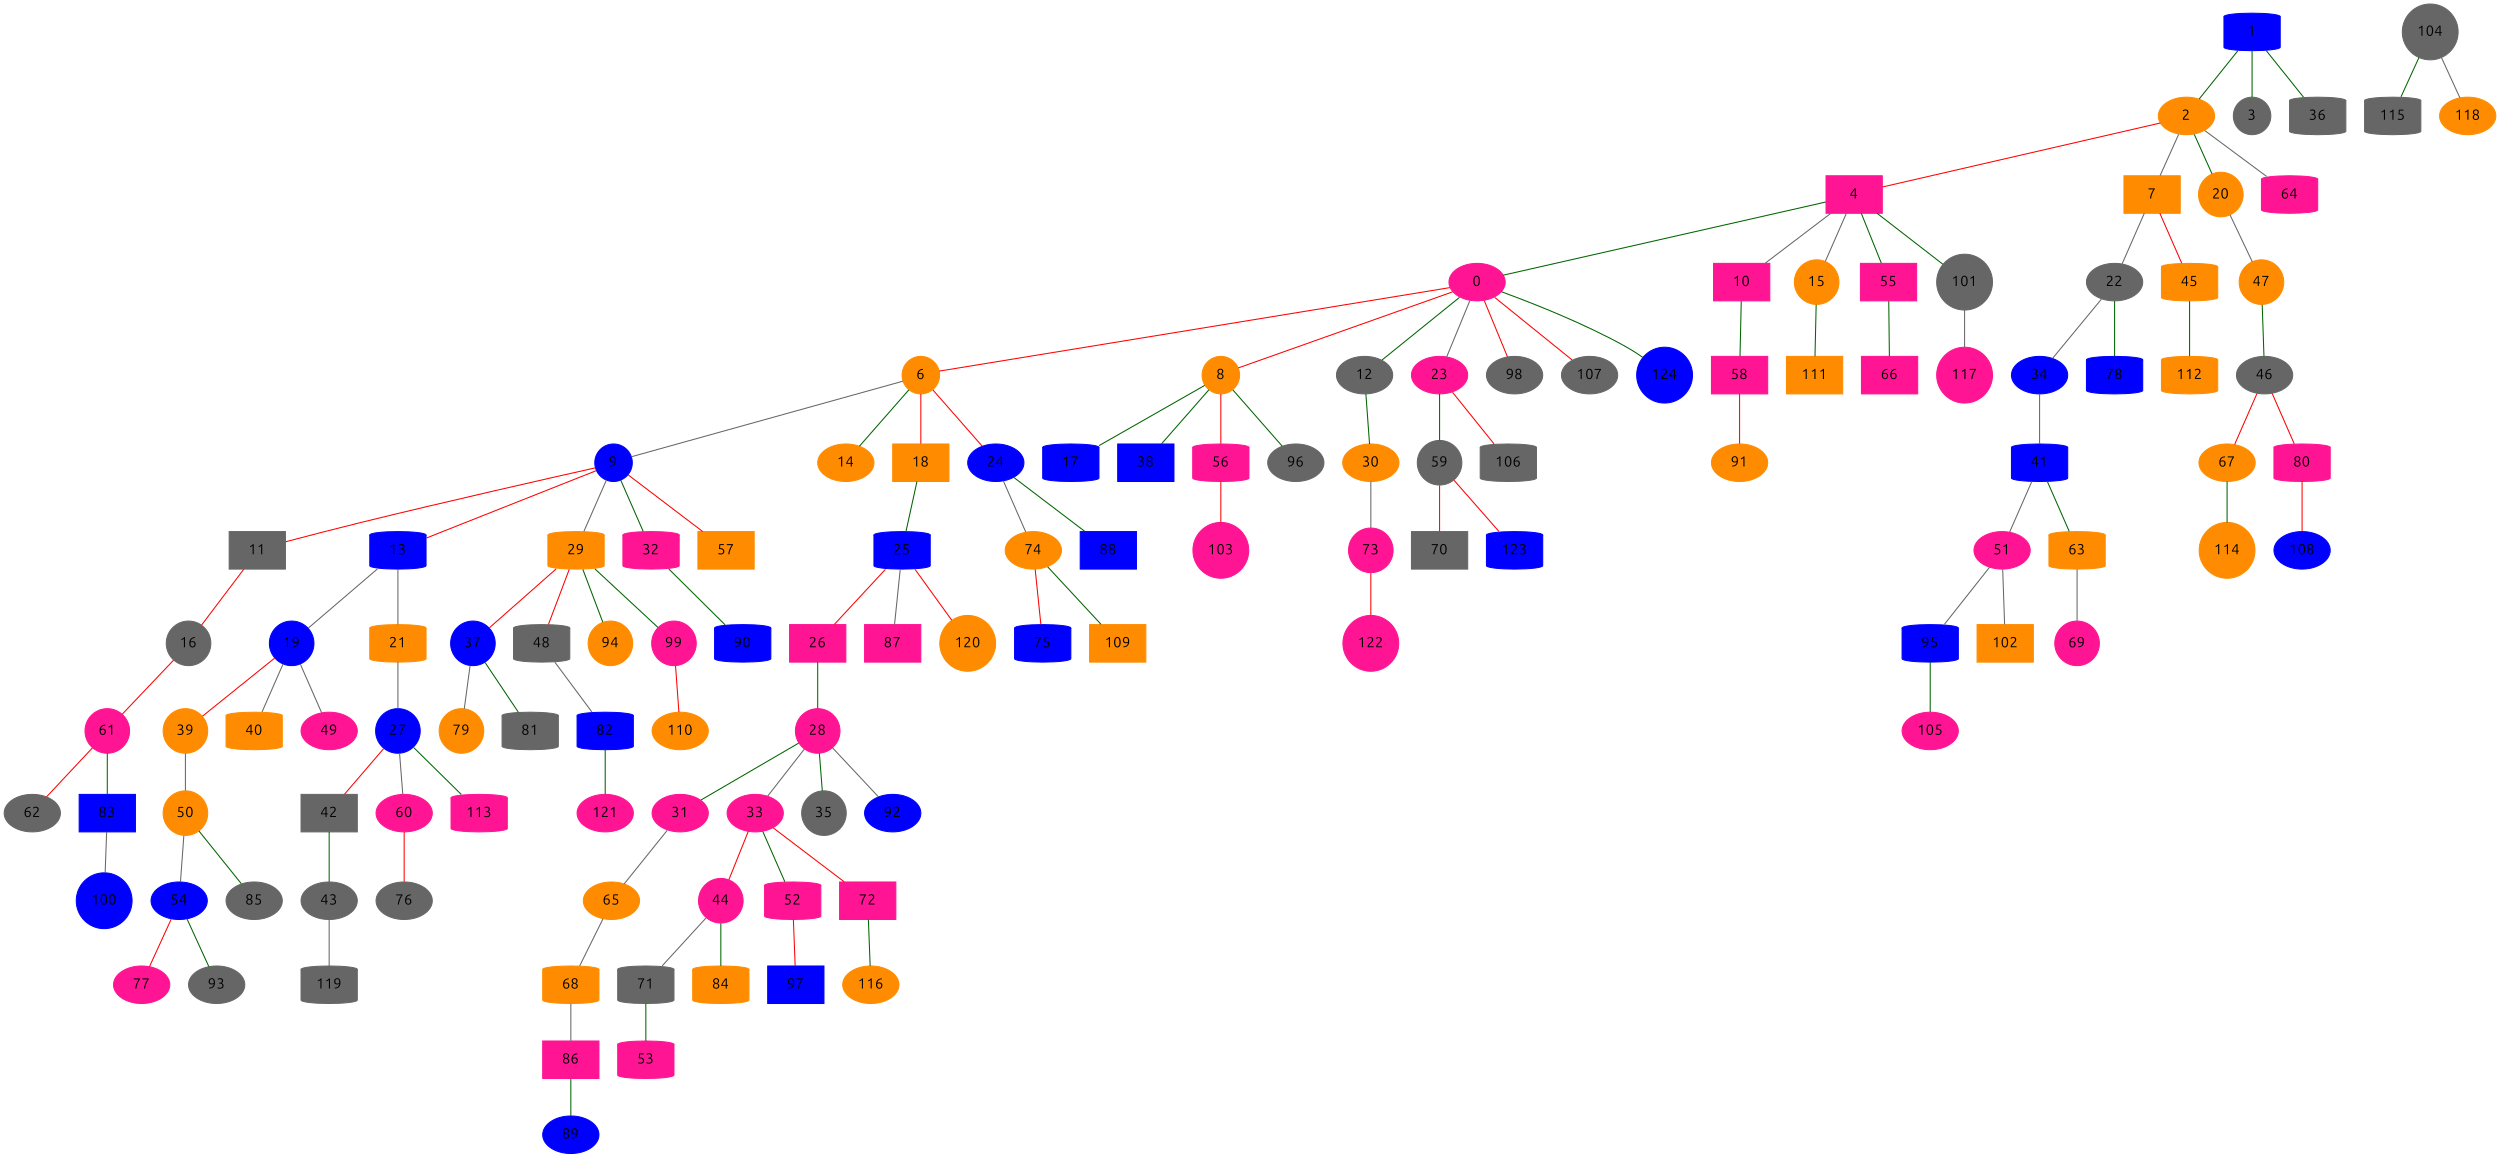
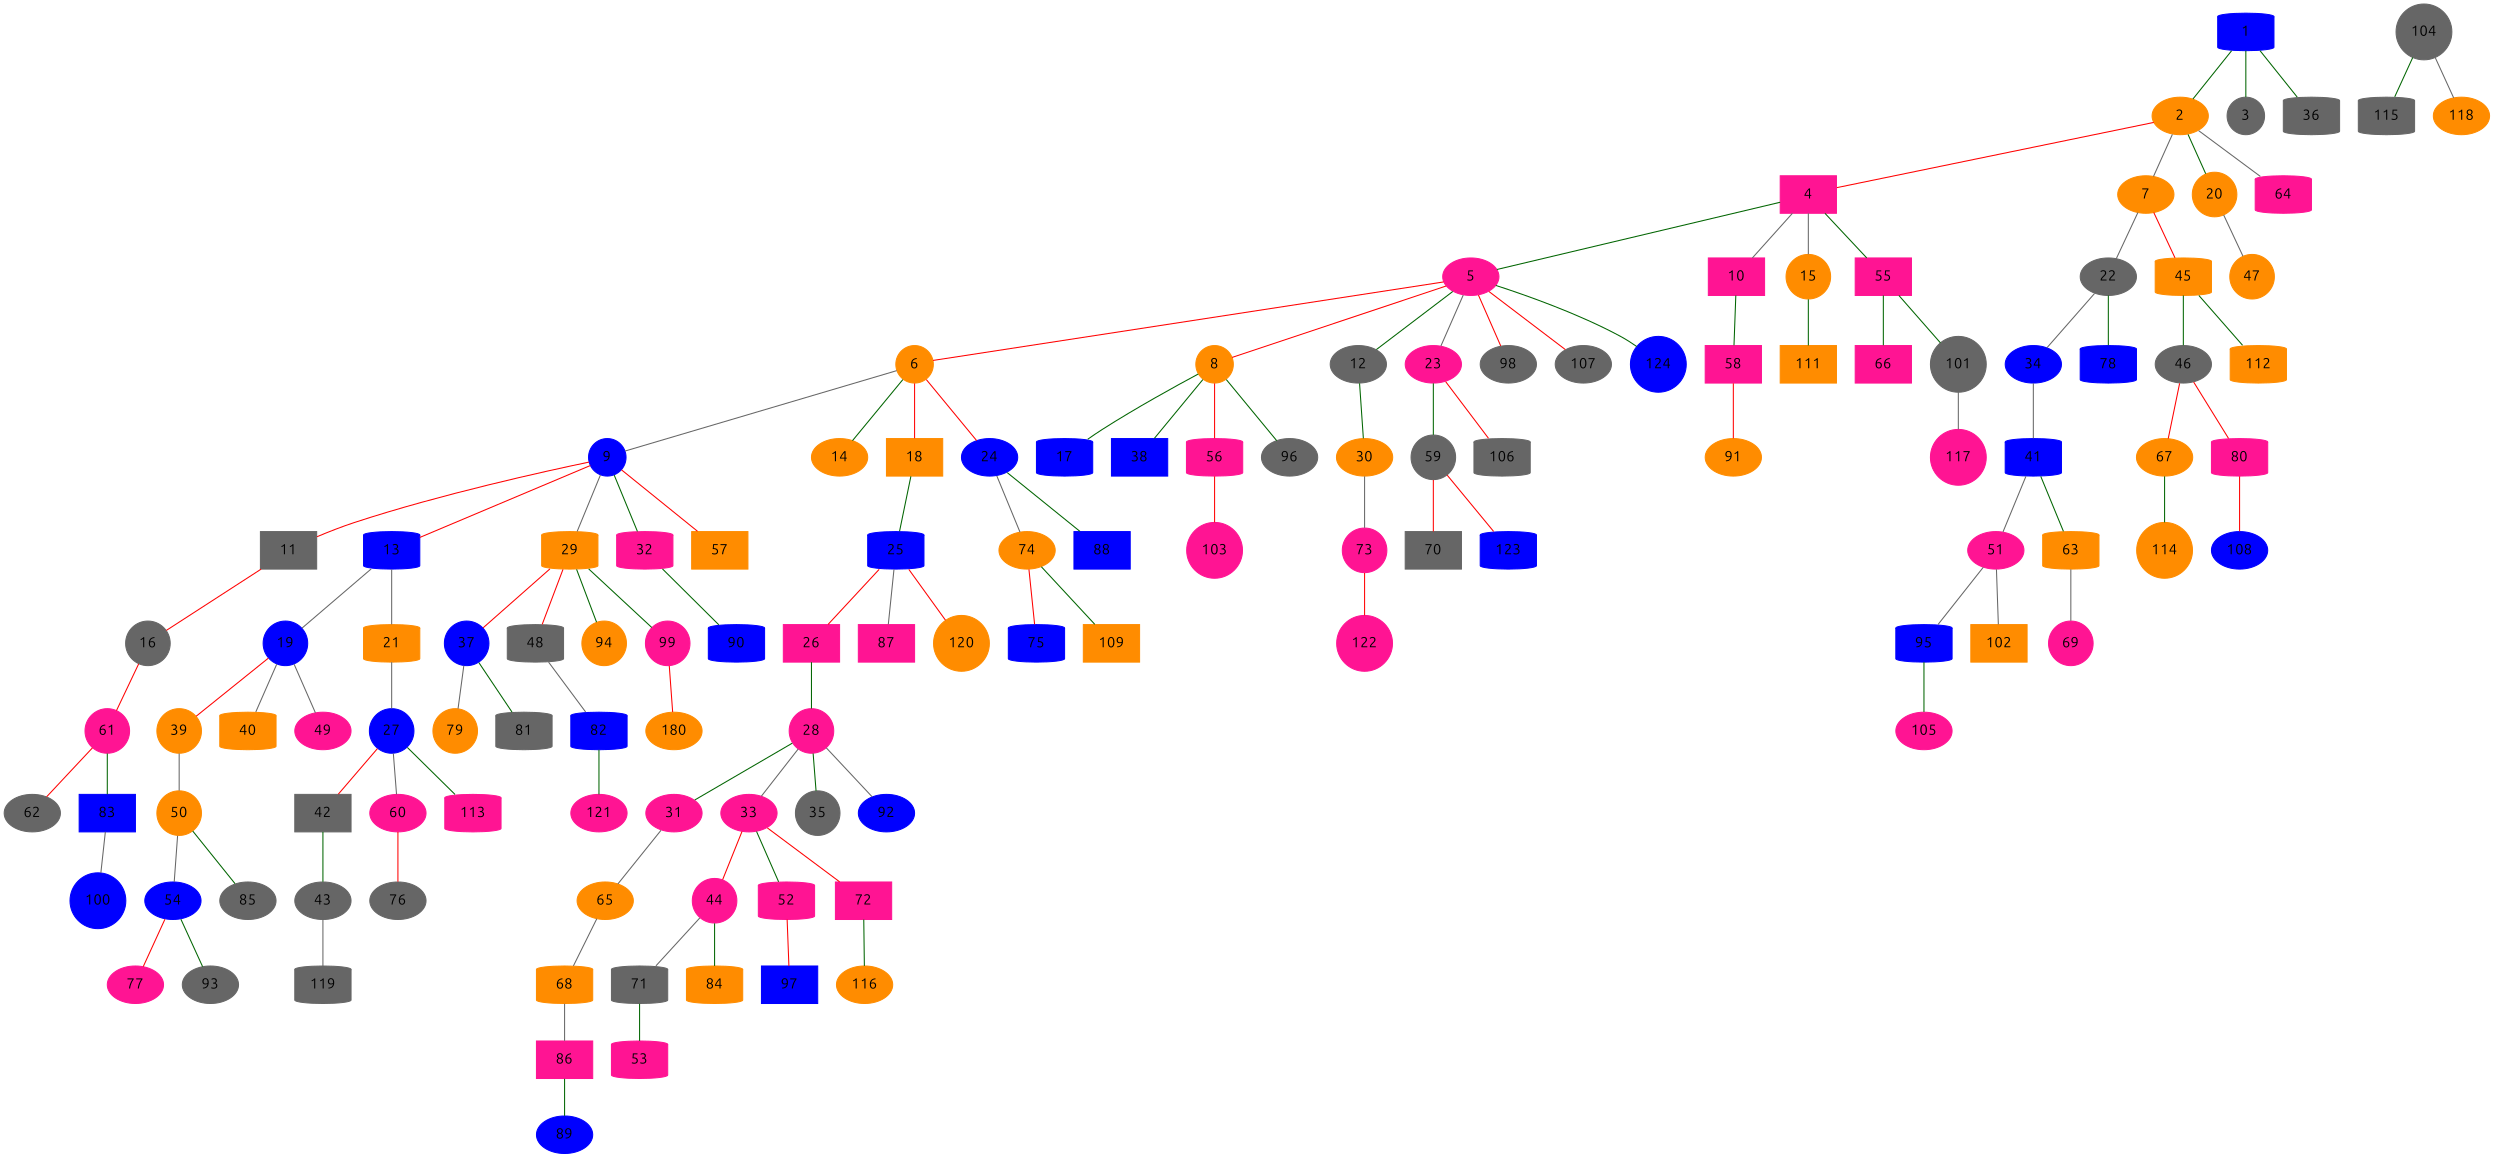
(2152, 195) -> (2146, 195)
(1910, 239) -> (1920, 319)
(1477, 282) -> (1471, 277)
(2263, 331) -> (2183, 320)
(680, 731) -> (674, 731)
